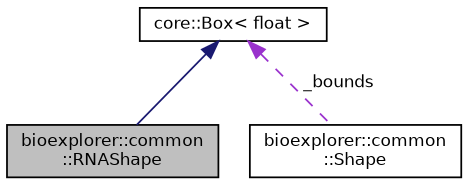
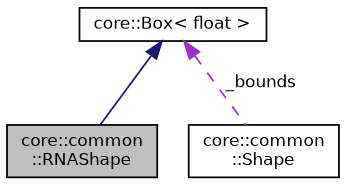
(113, 151) -> (82, 151)
(356, 151) -> (264, 151)
